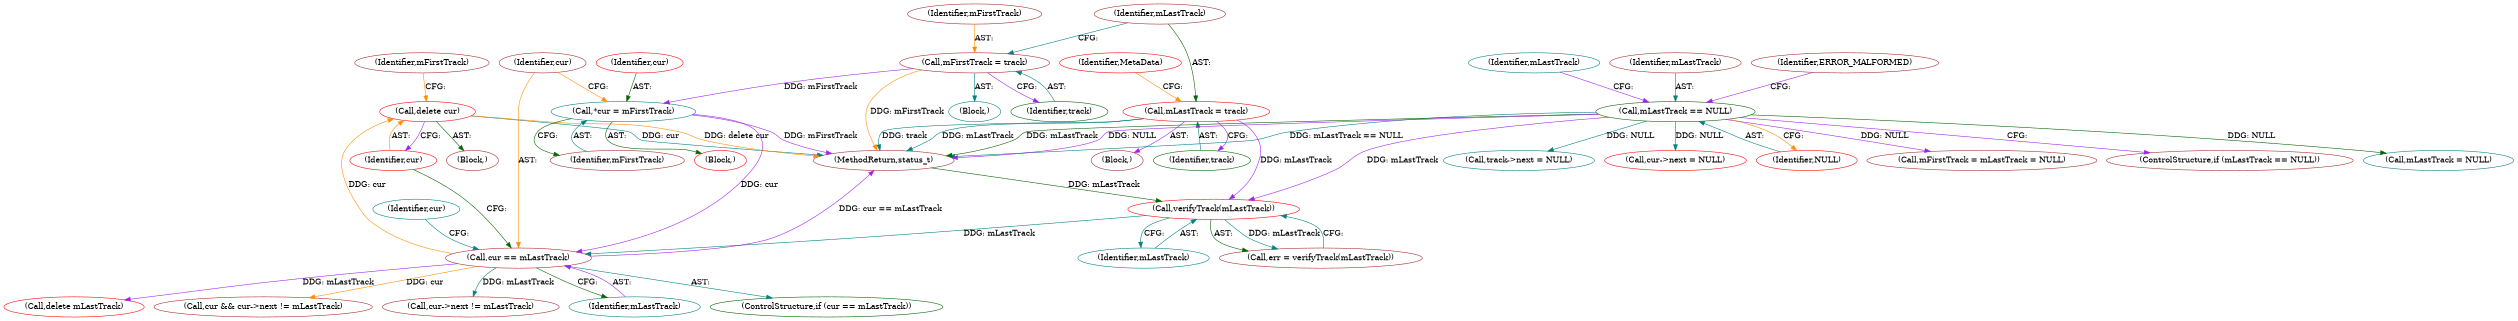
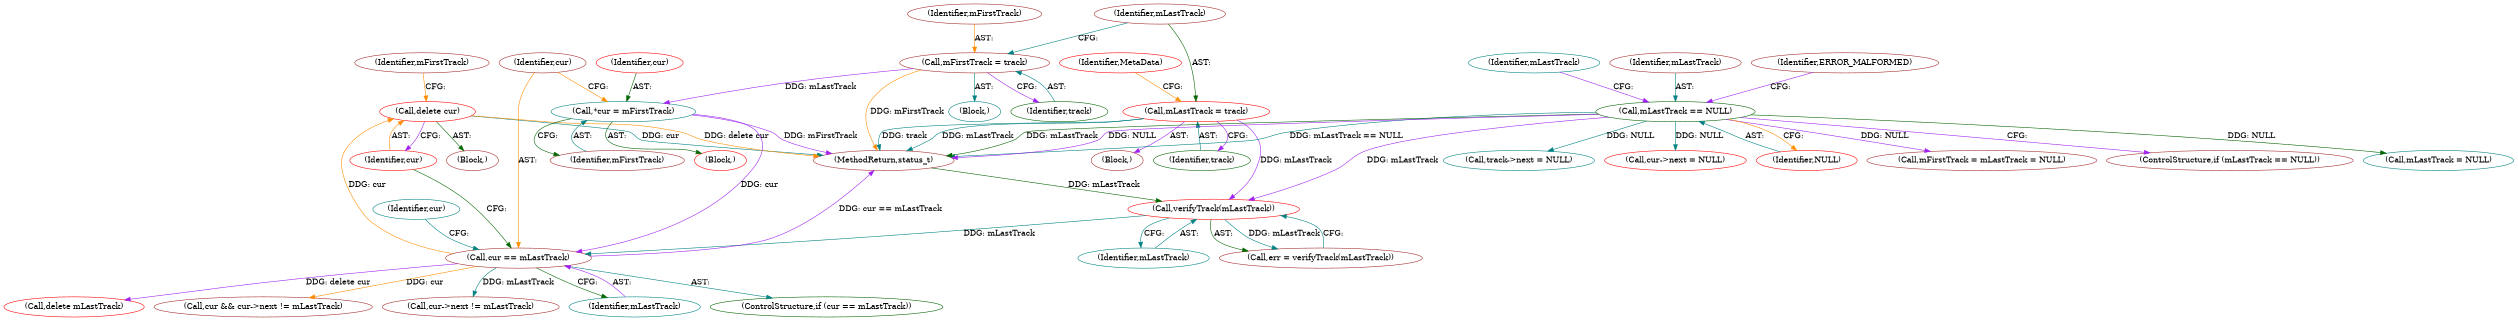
(821, 87) -> (821, 87)
(338, 283) -> (338, 283)
